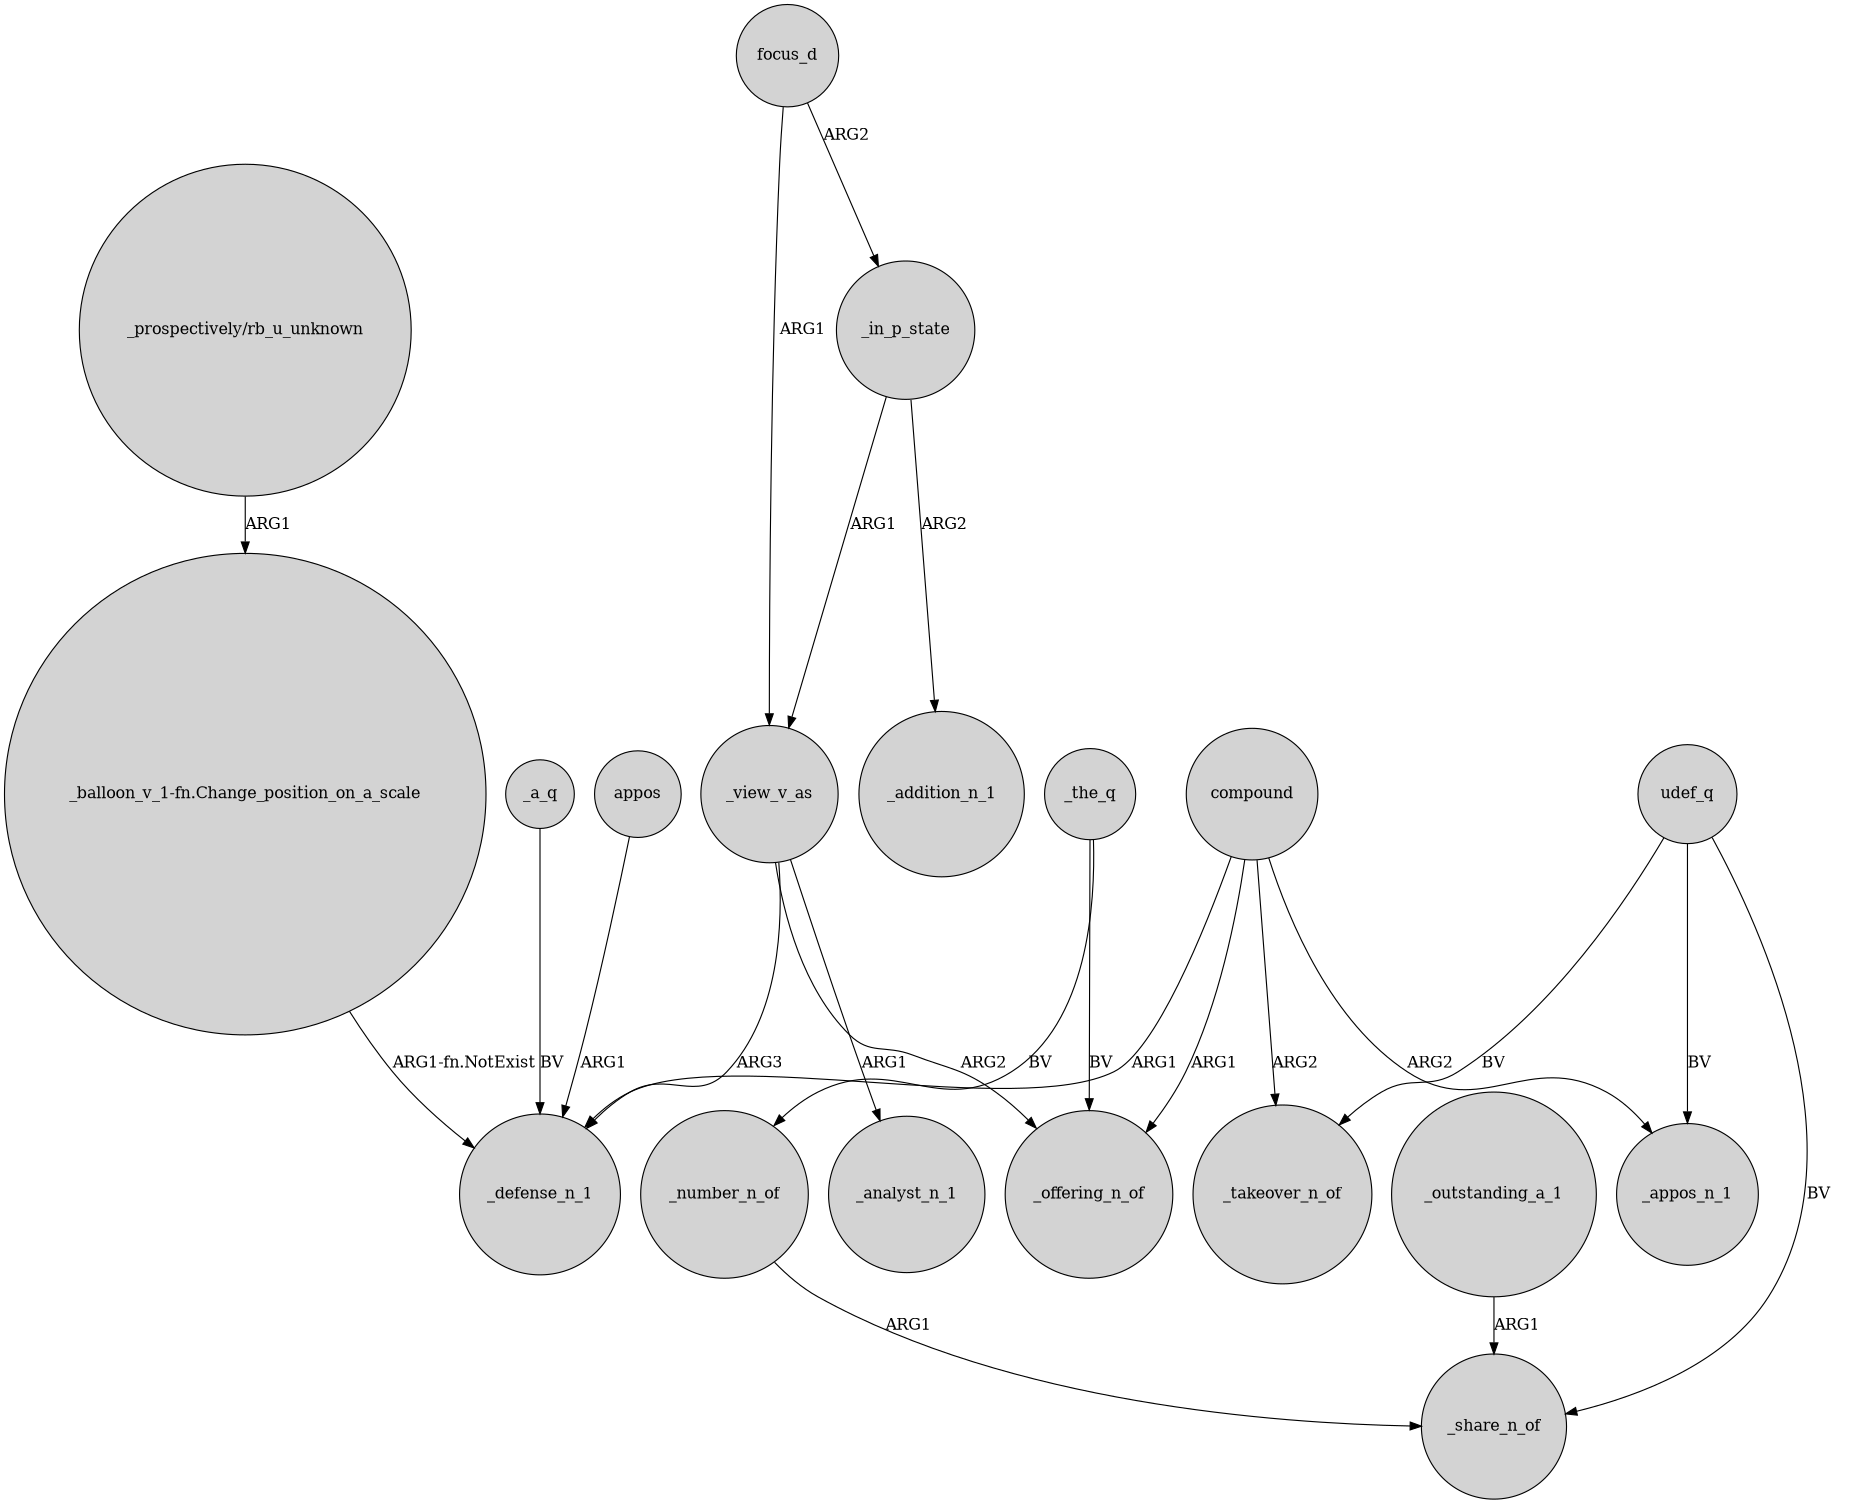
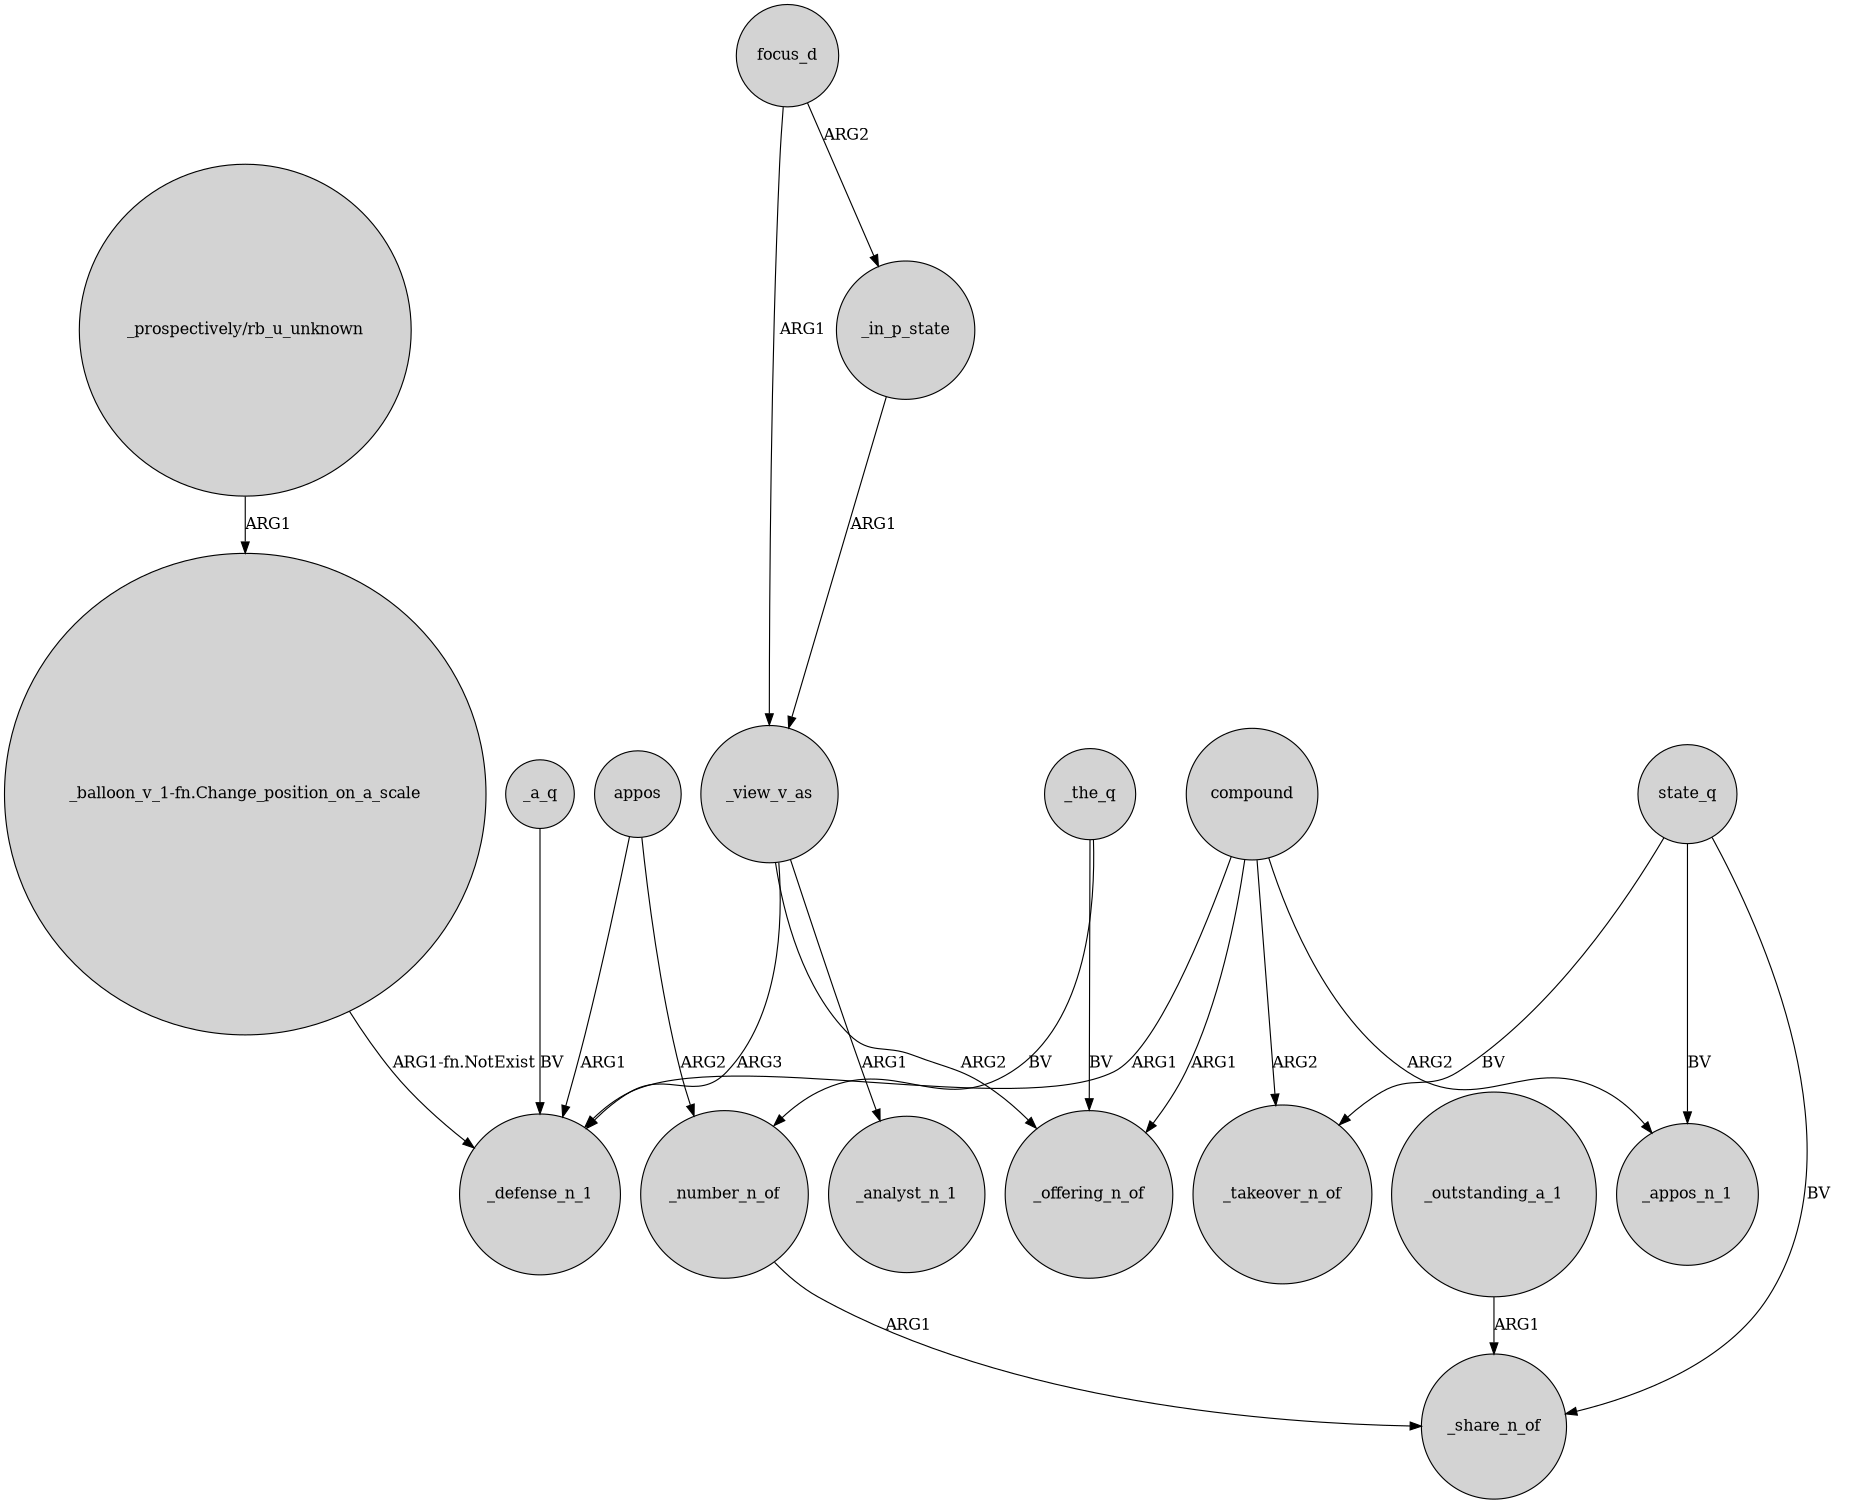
(942, 794) -> none
(1688, 794) -> (1688, 794)
none -> (660, 972)
